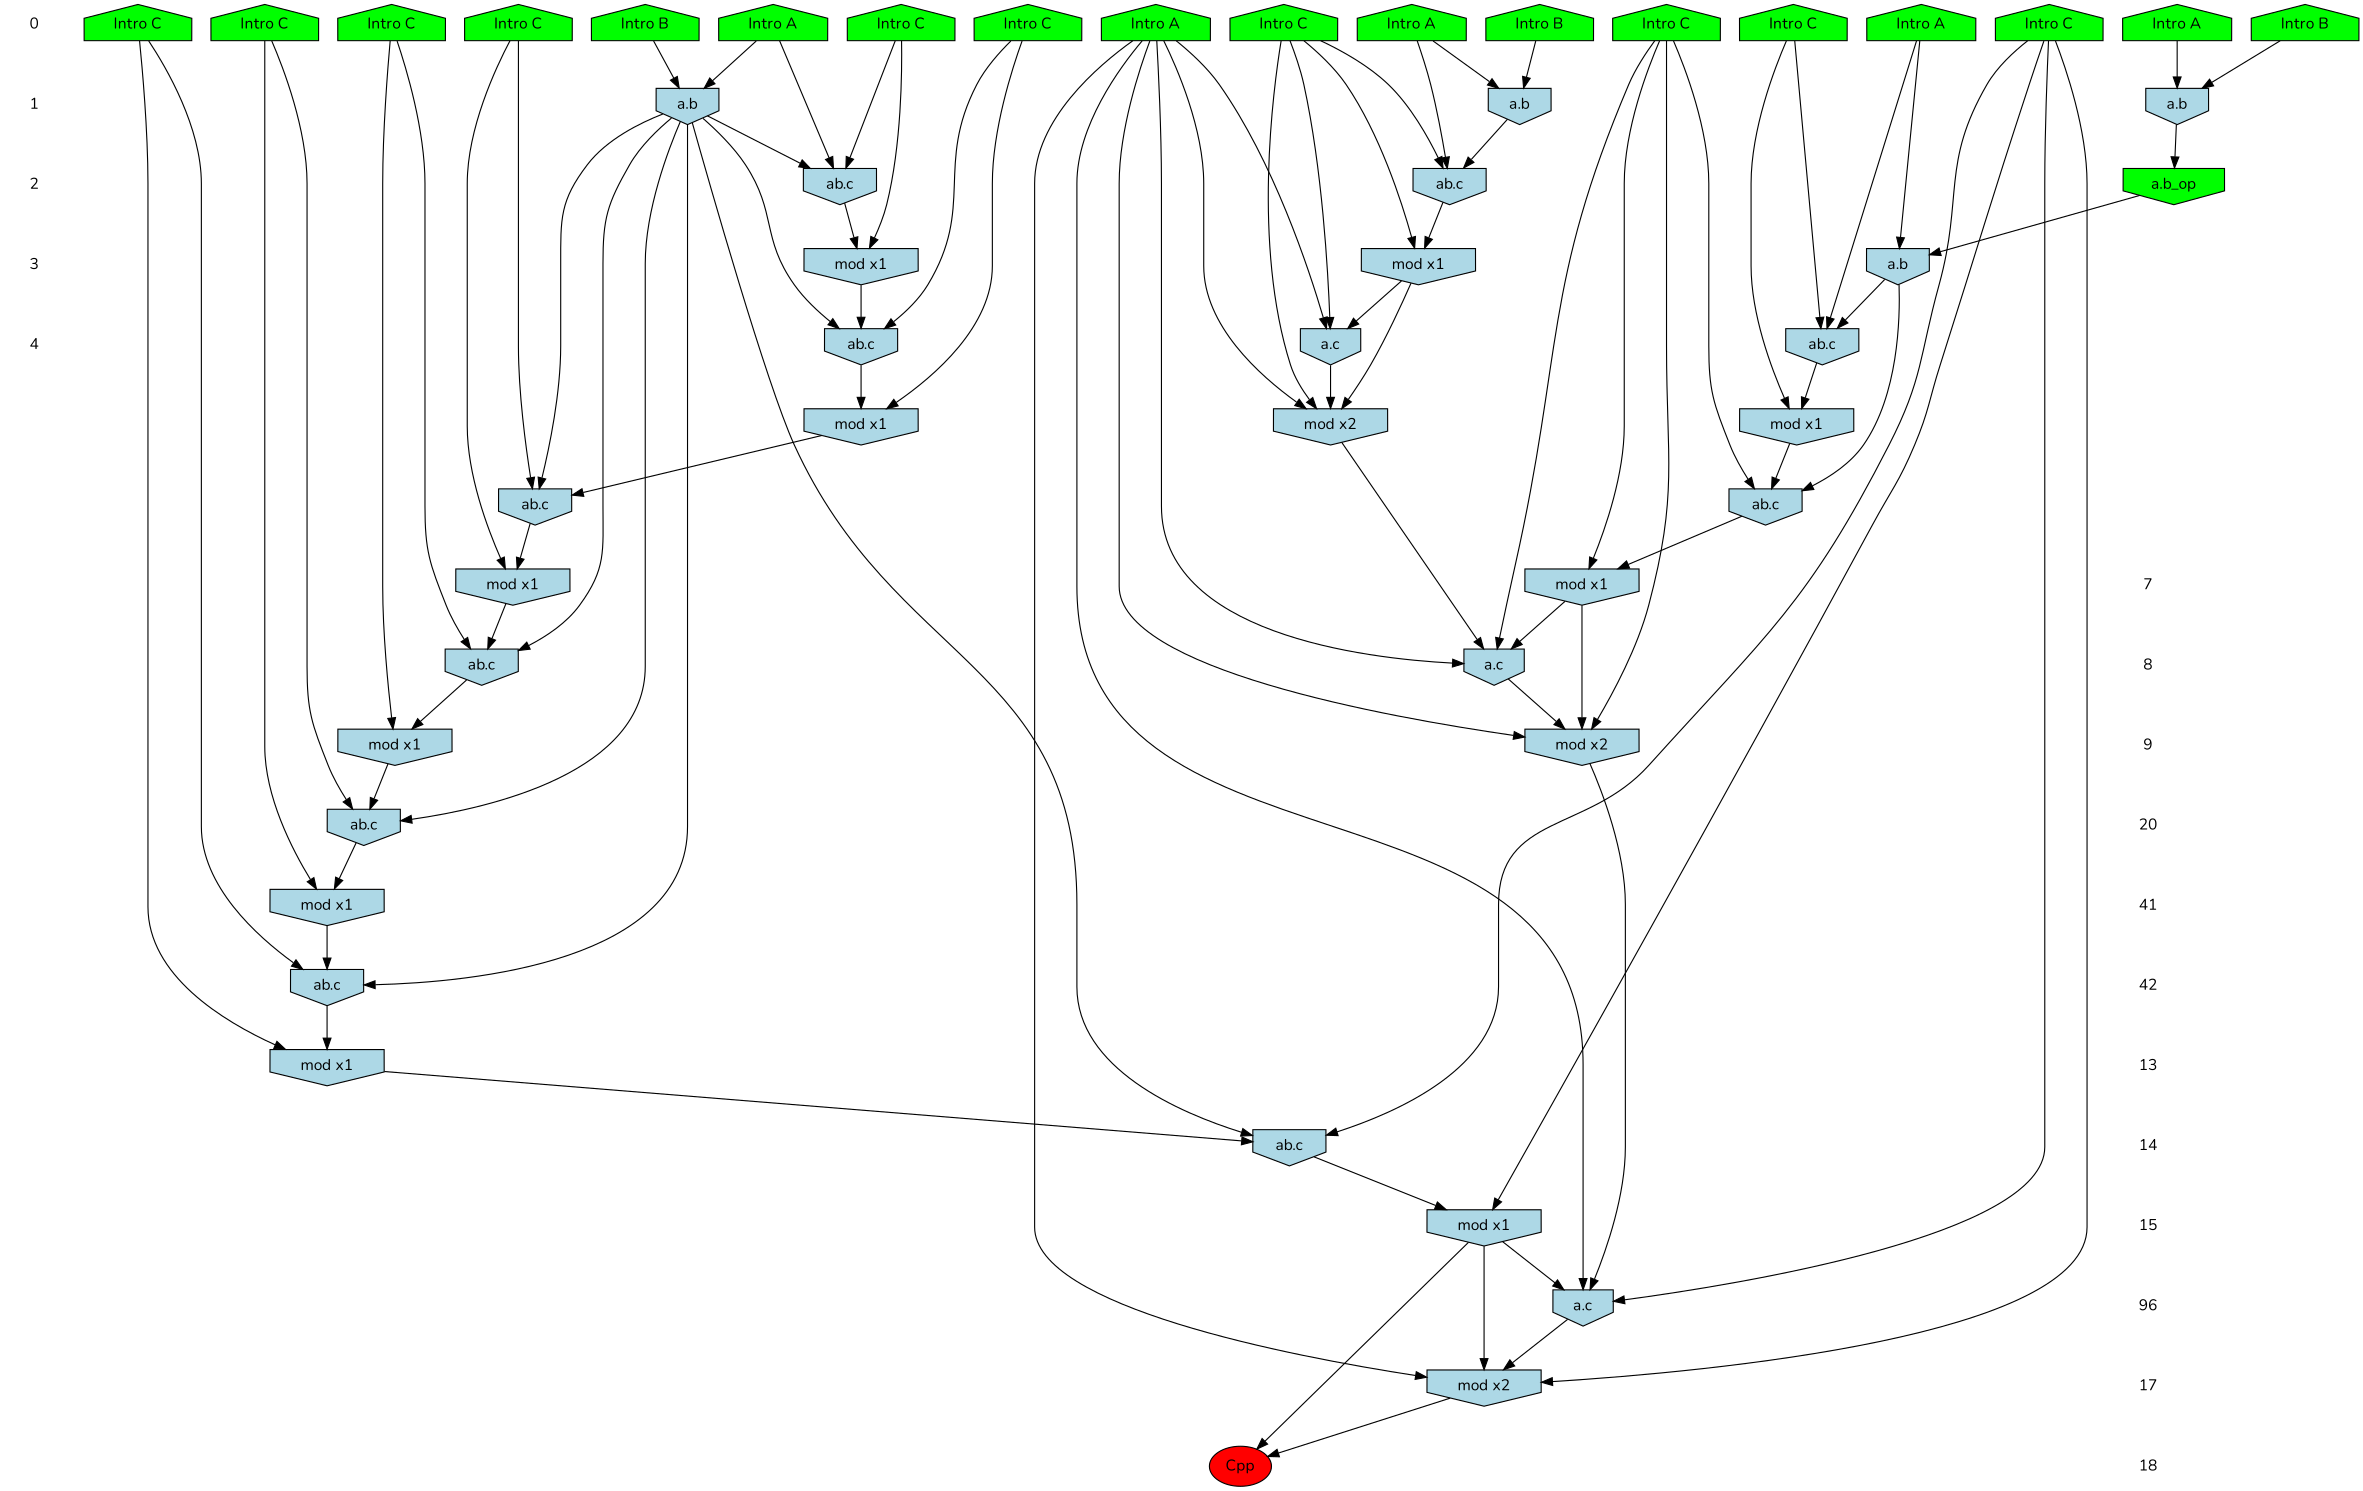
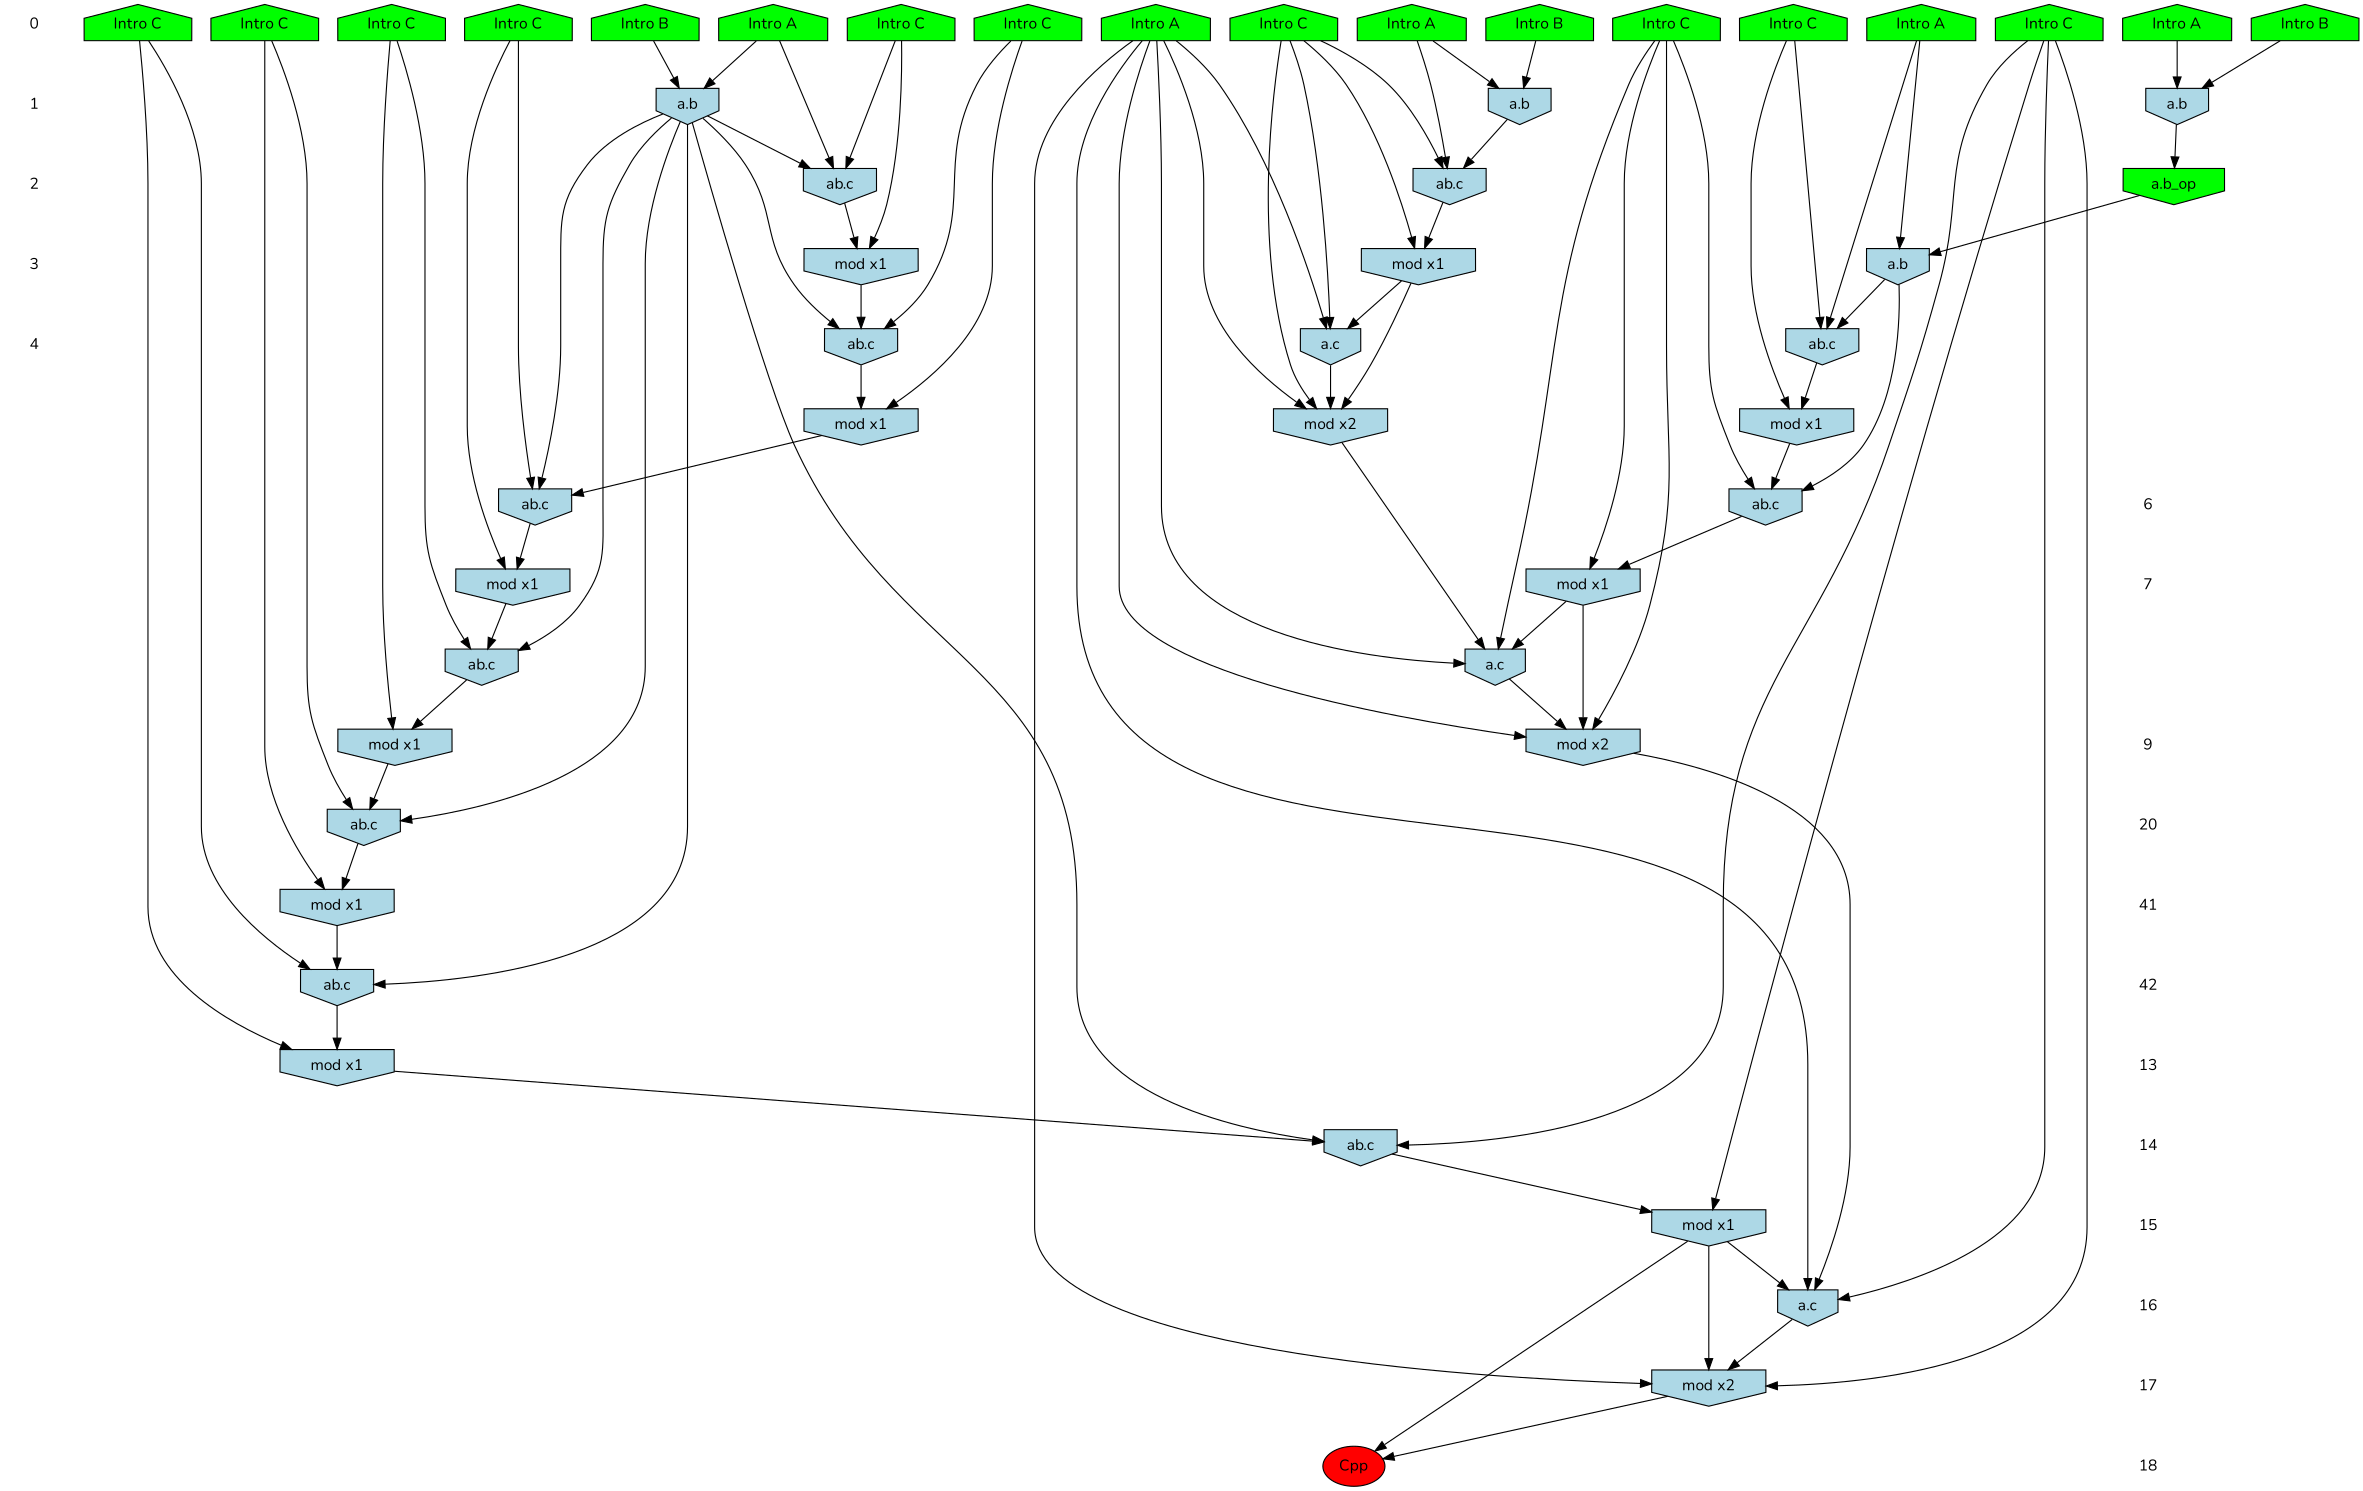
none -> (2148, 505)
(2148, 665) -> none
(2148, 1306) -> (2148, 1306)
